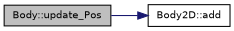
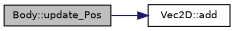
(189, 16) -> (189, 16)
